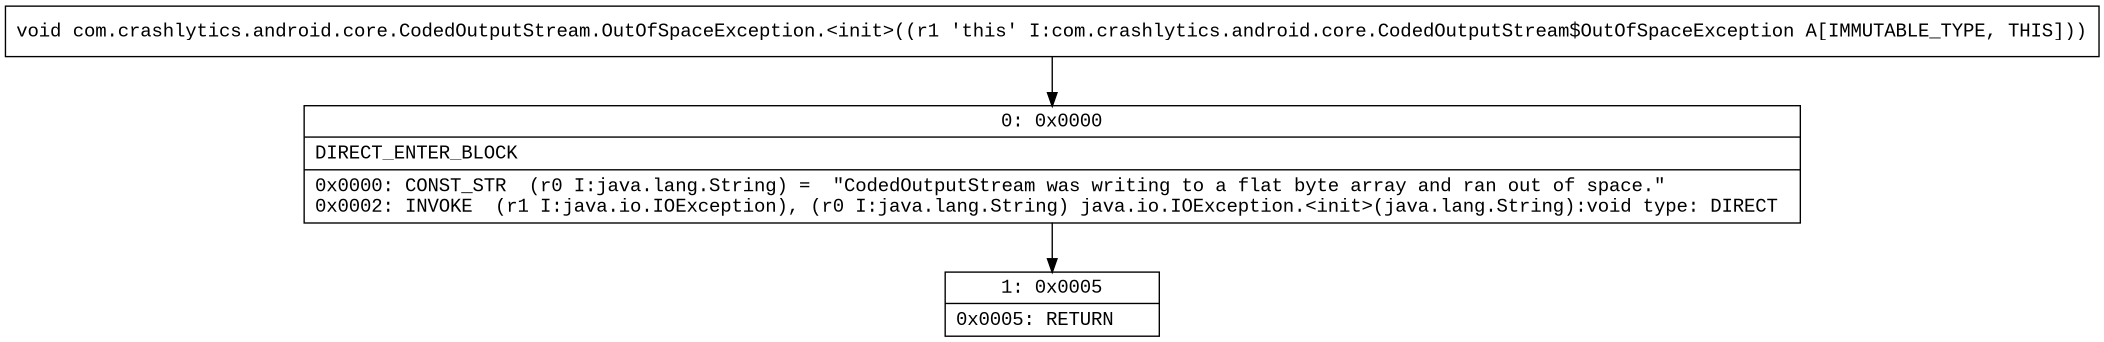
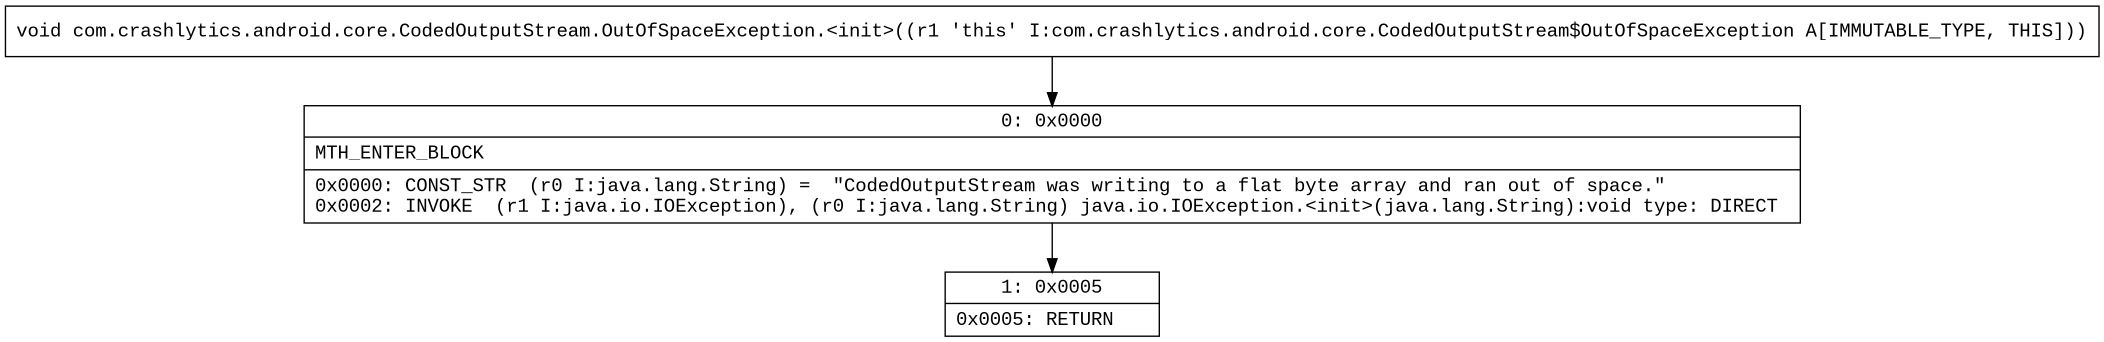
(417, 153) -> (400, 153)
